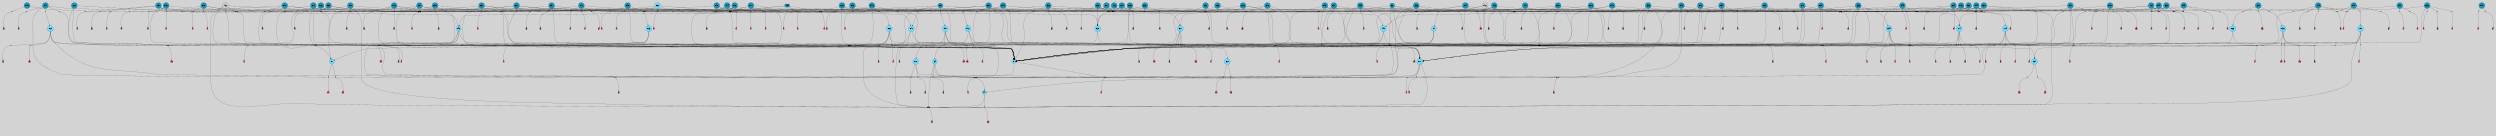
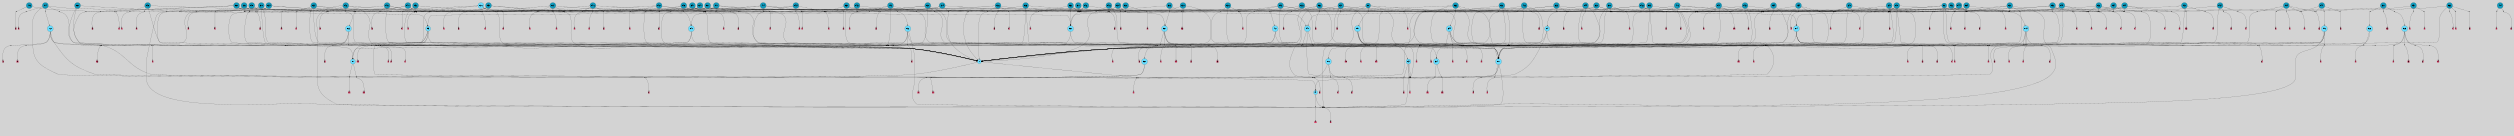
(225, 6) -> (346, 6)
(787, 6) -> (796, 6)
none -> (1228, 6)
(1485, 6) -> (1642, 6)
